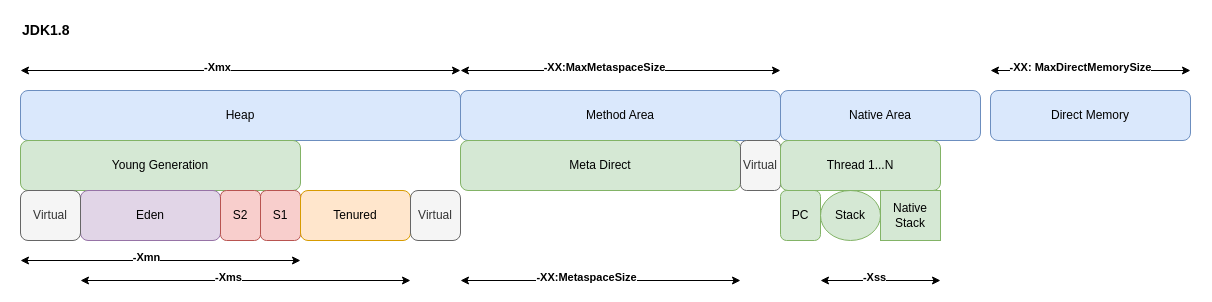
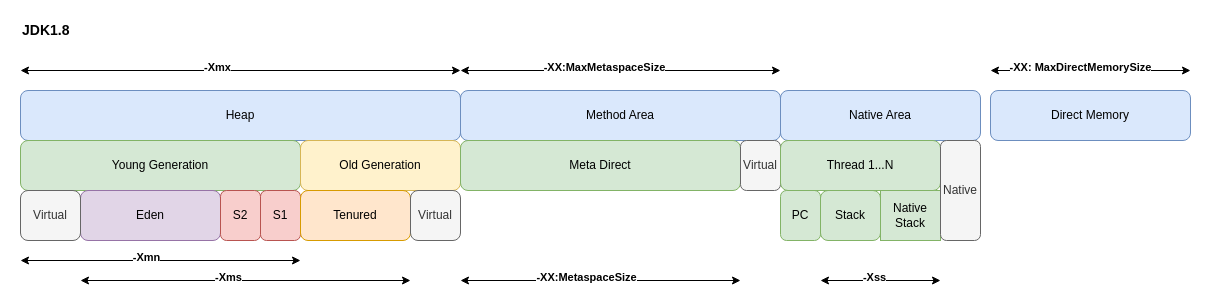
none -> (381, 166)
none -> (961, 191)
(851, 216) -> (851, 216)
